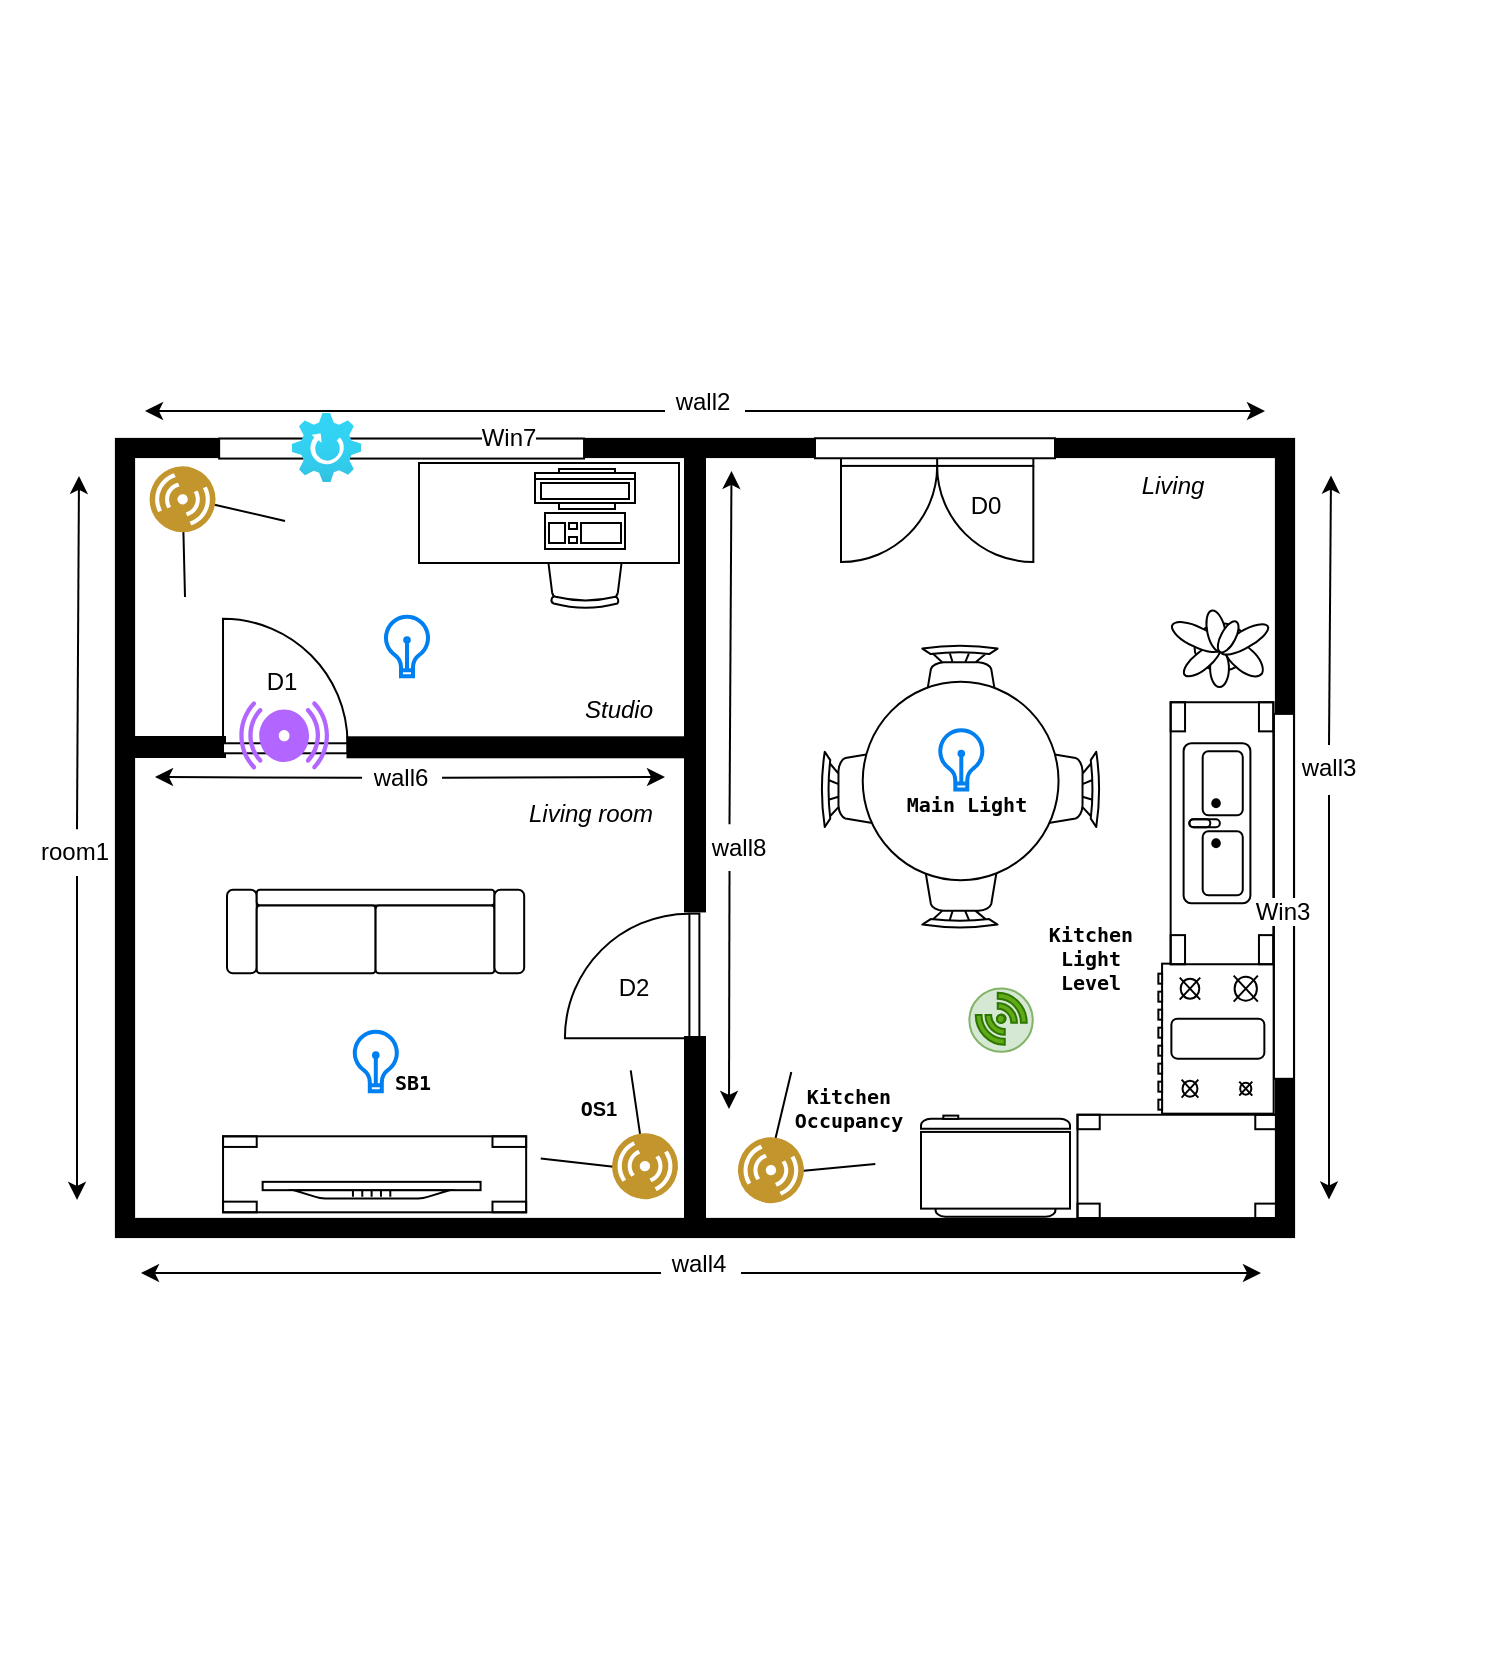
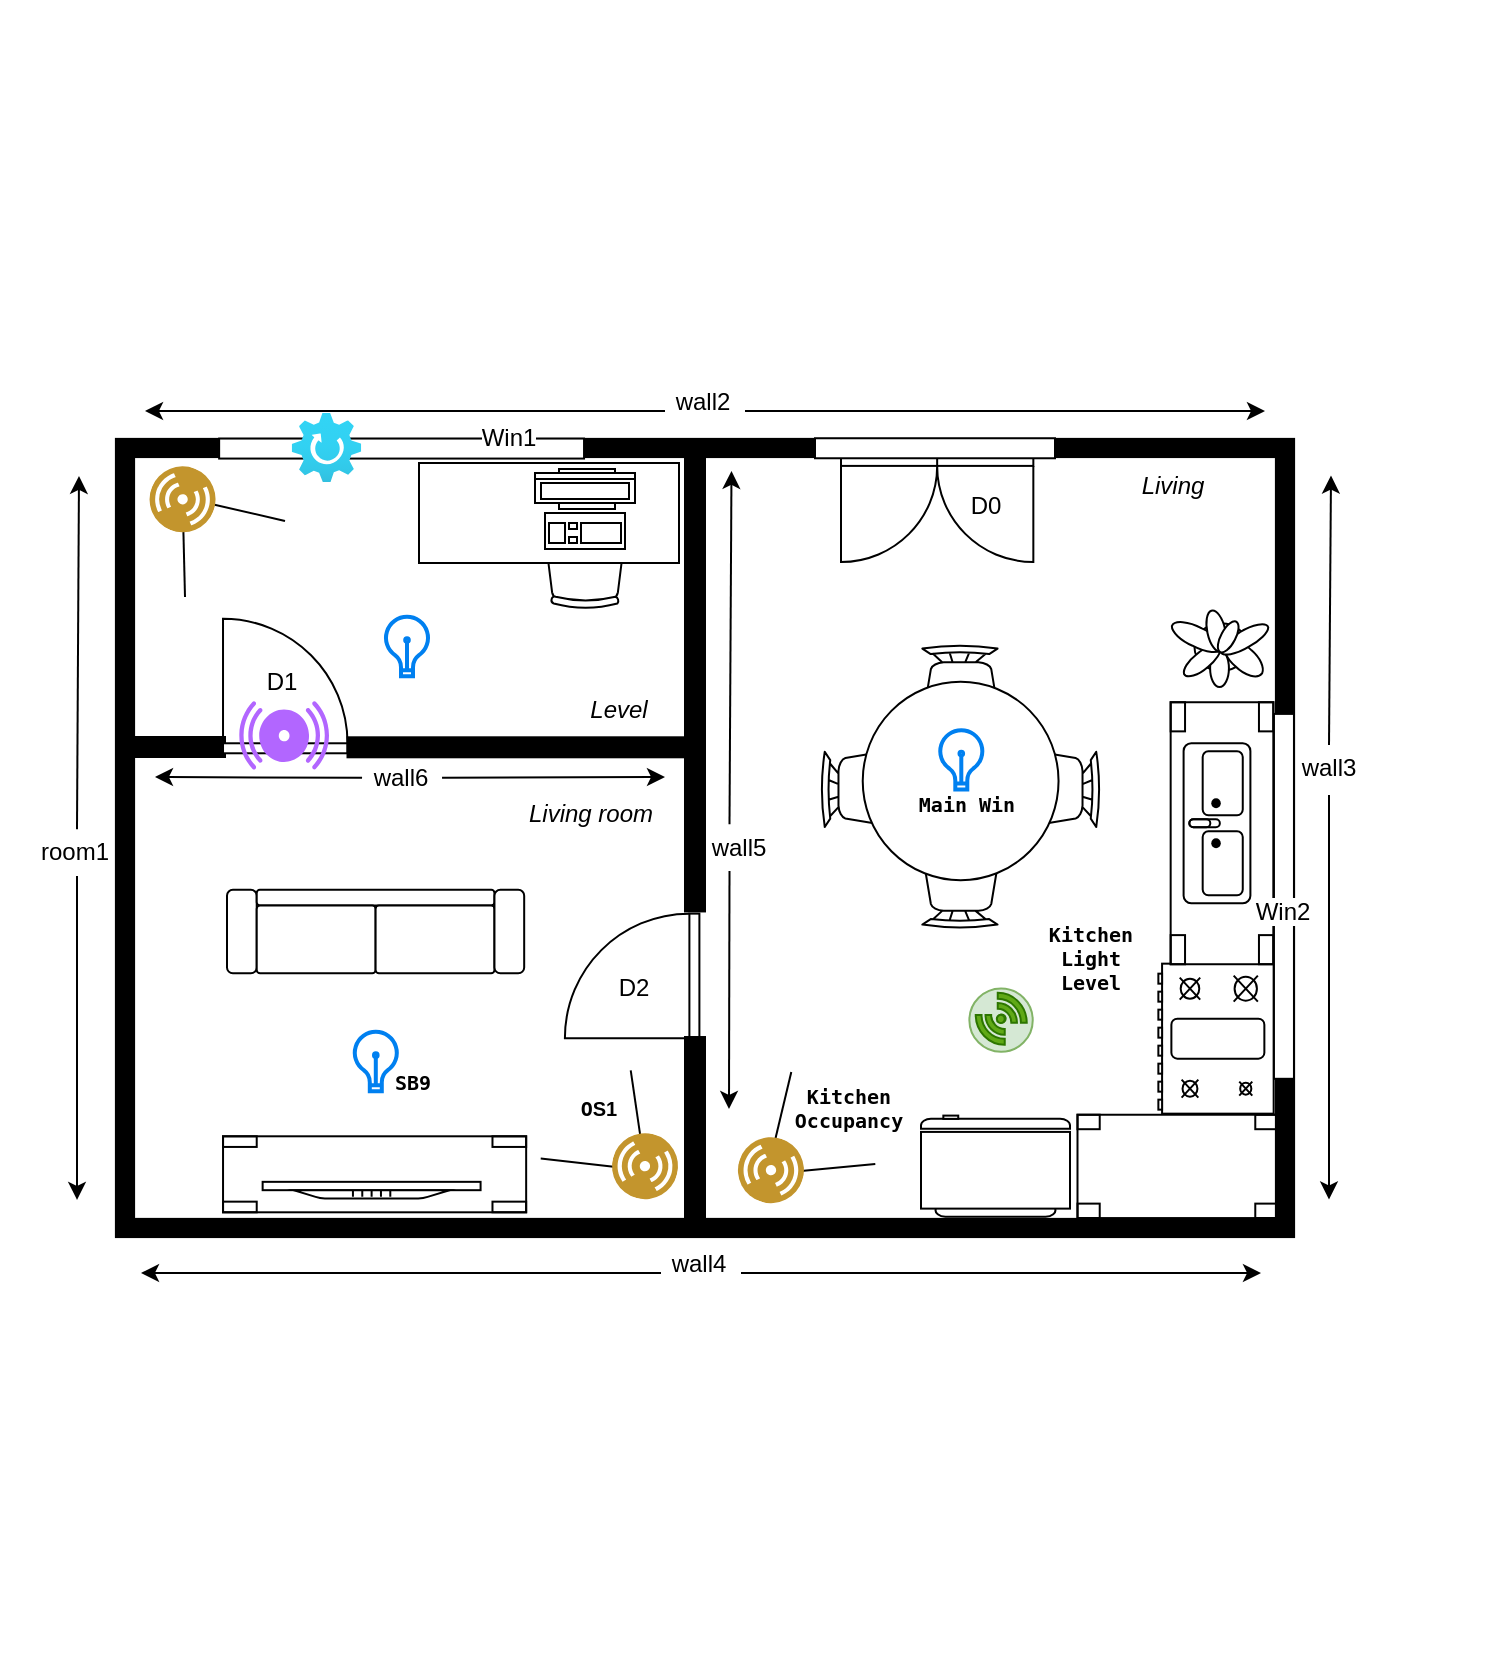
(510, 439) -> (510, 439)
(620, 711) -> (620, 711)
(968, 805) -> (968, 805)
(740, 849) -> (740, 849)
(1284, 913) -> (1284, 913)
(414, 1083) -> (414, 1083)
